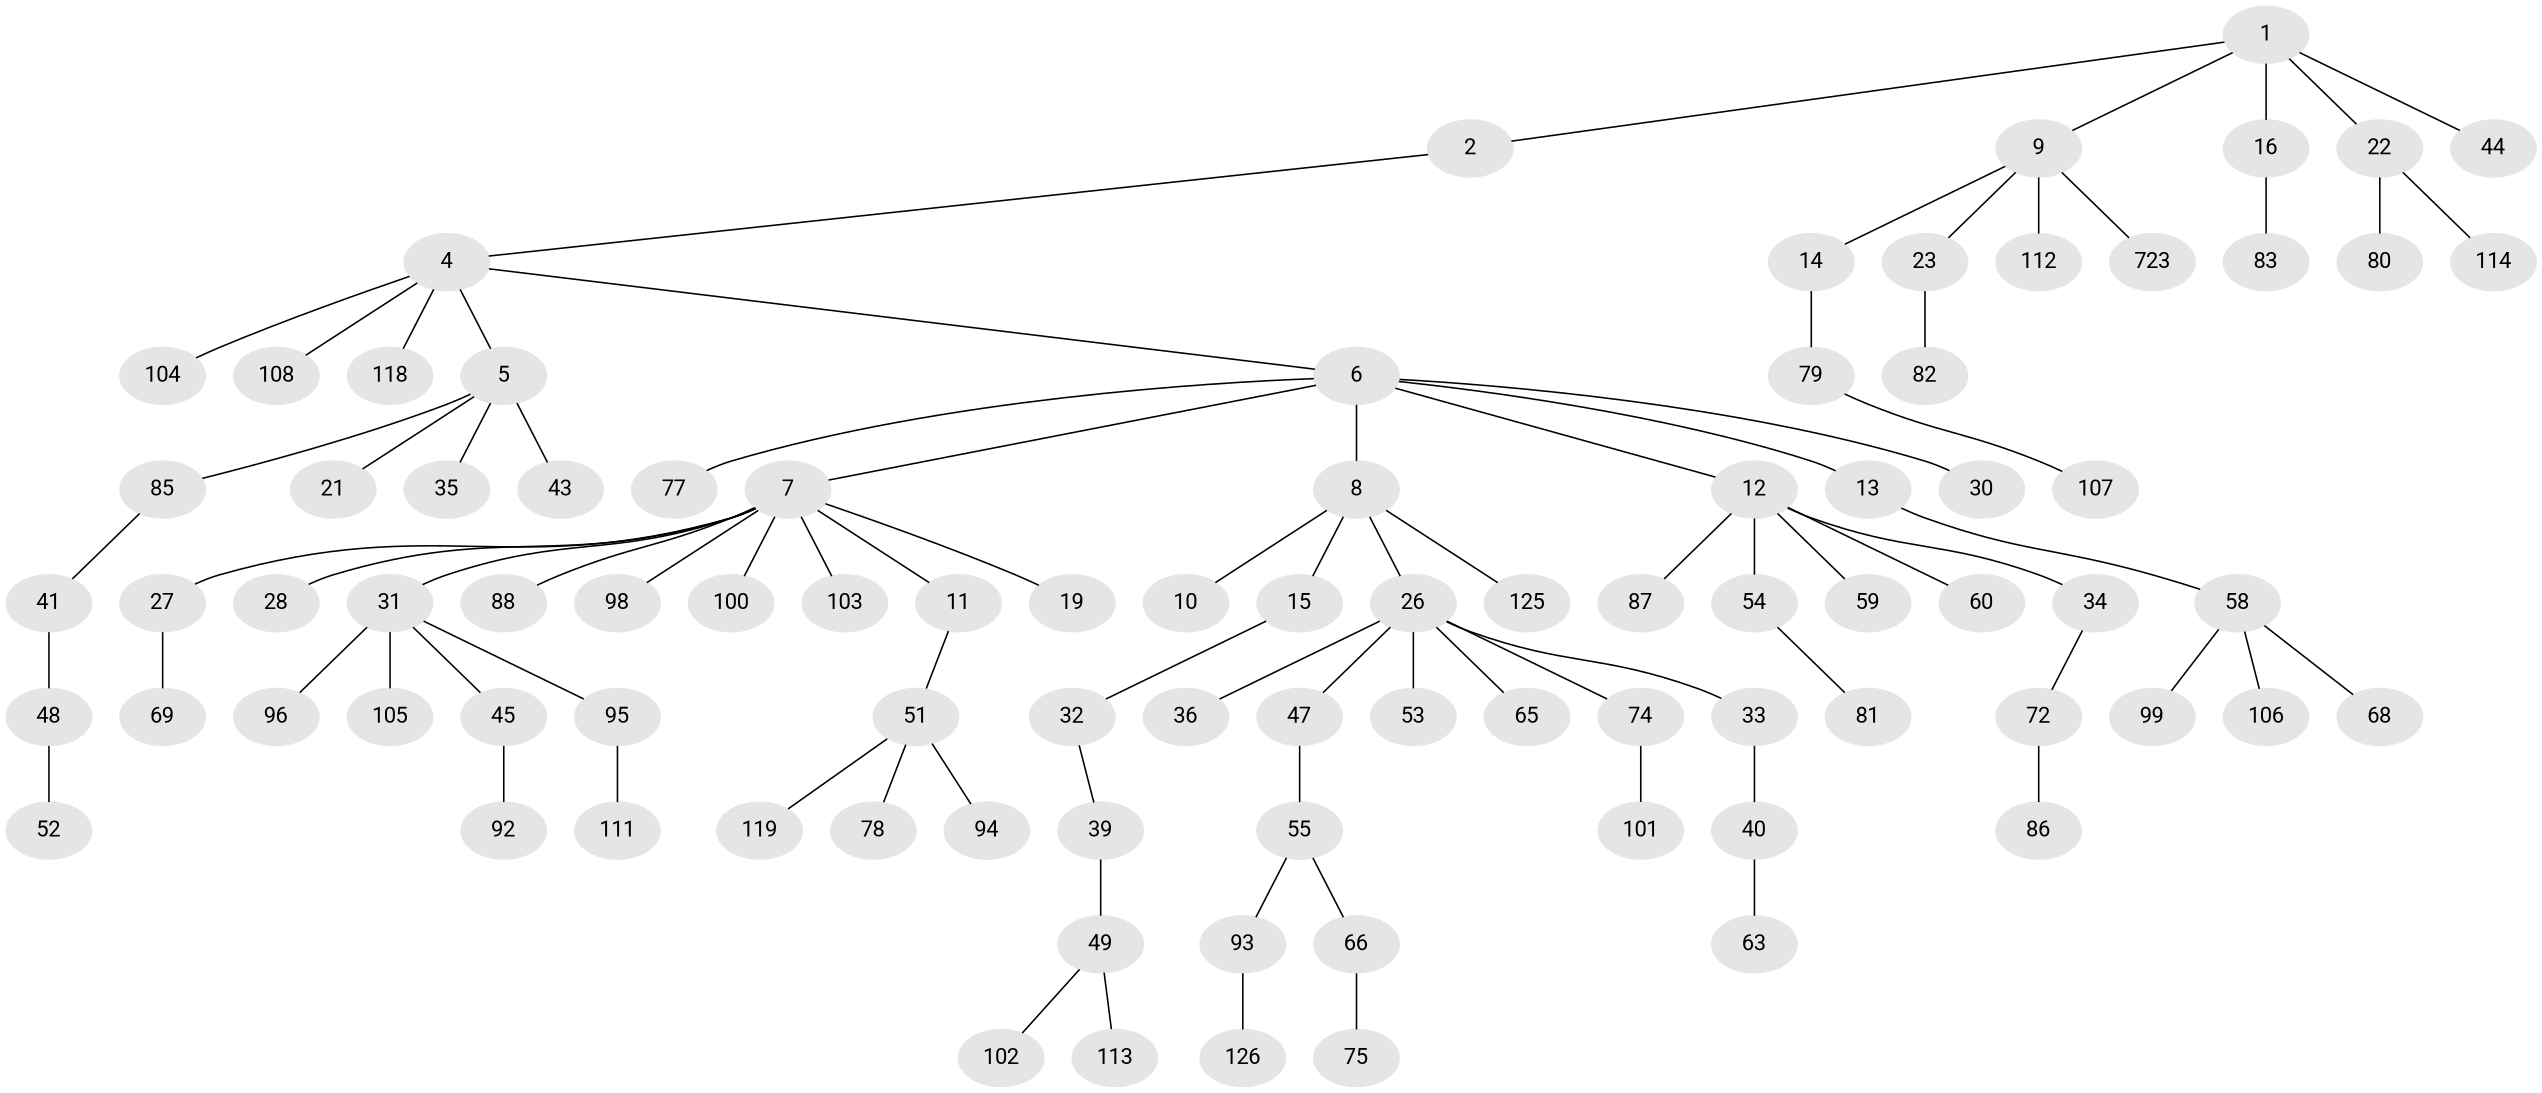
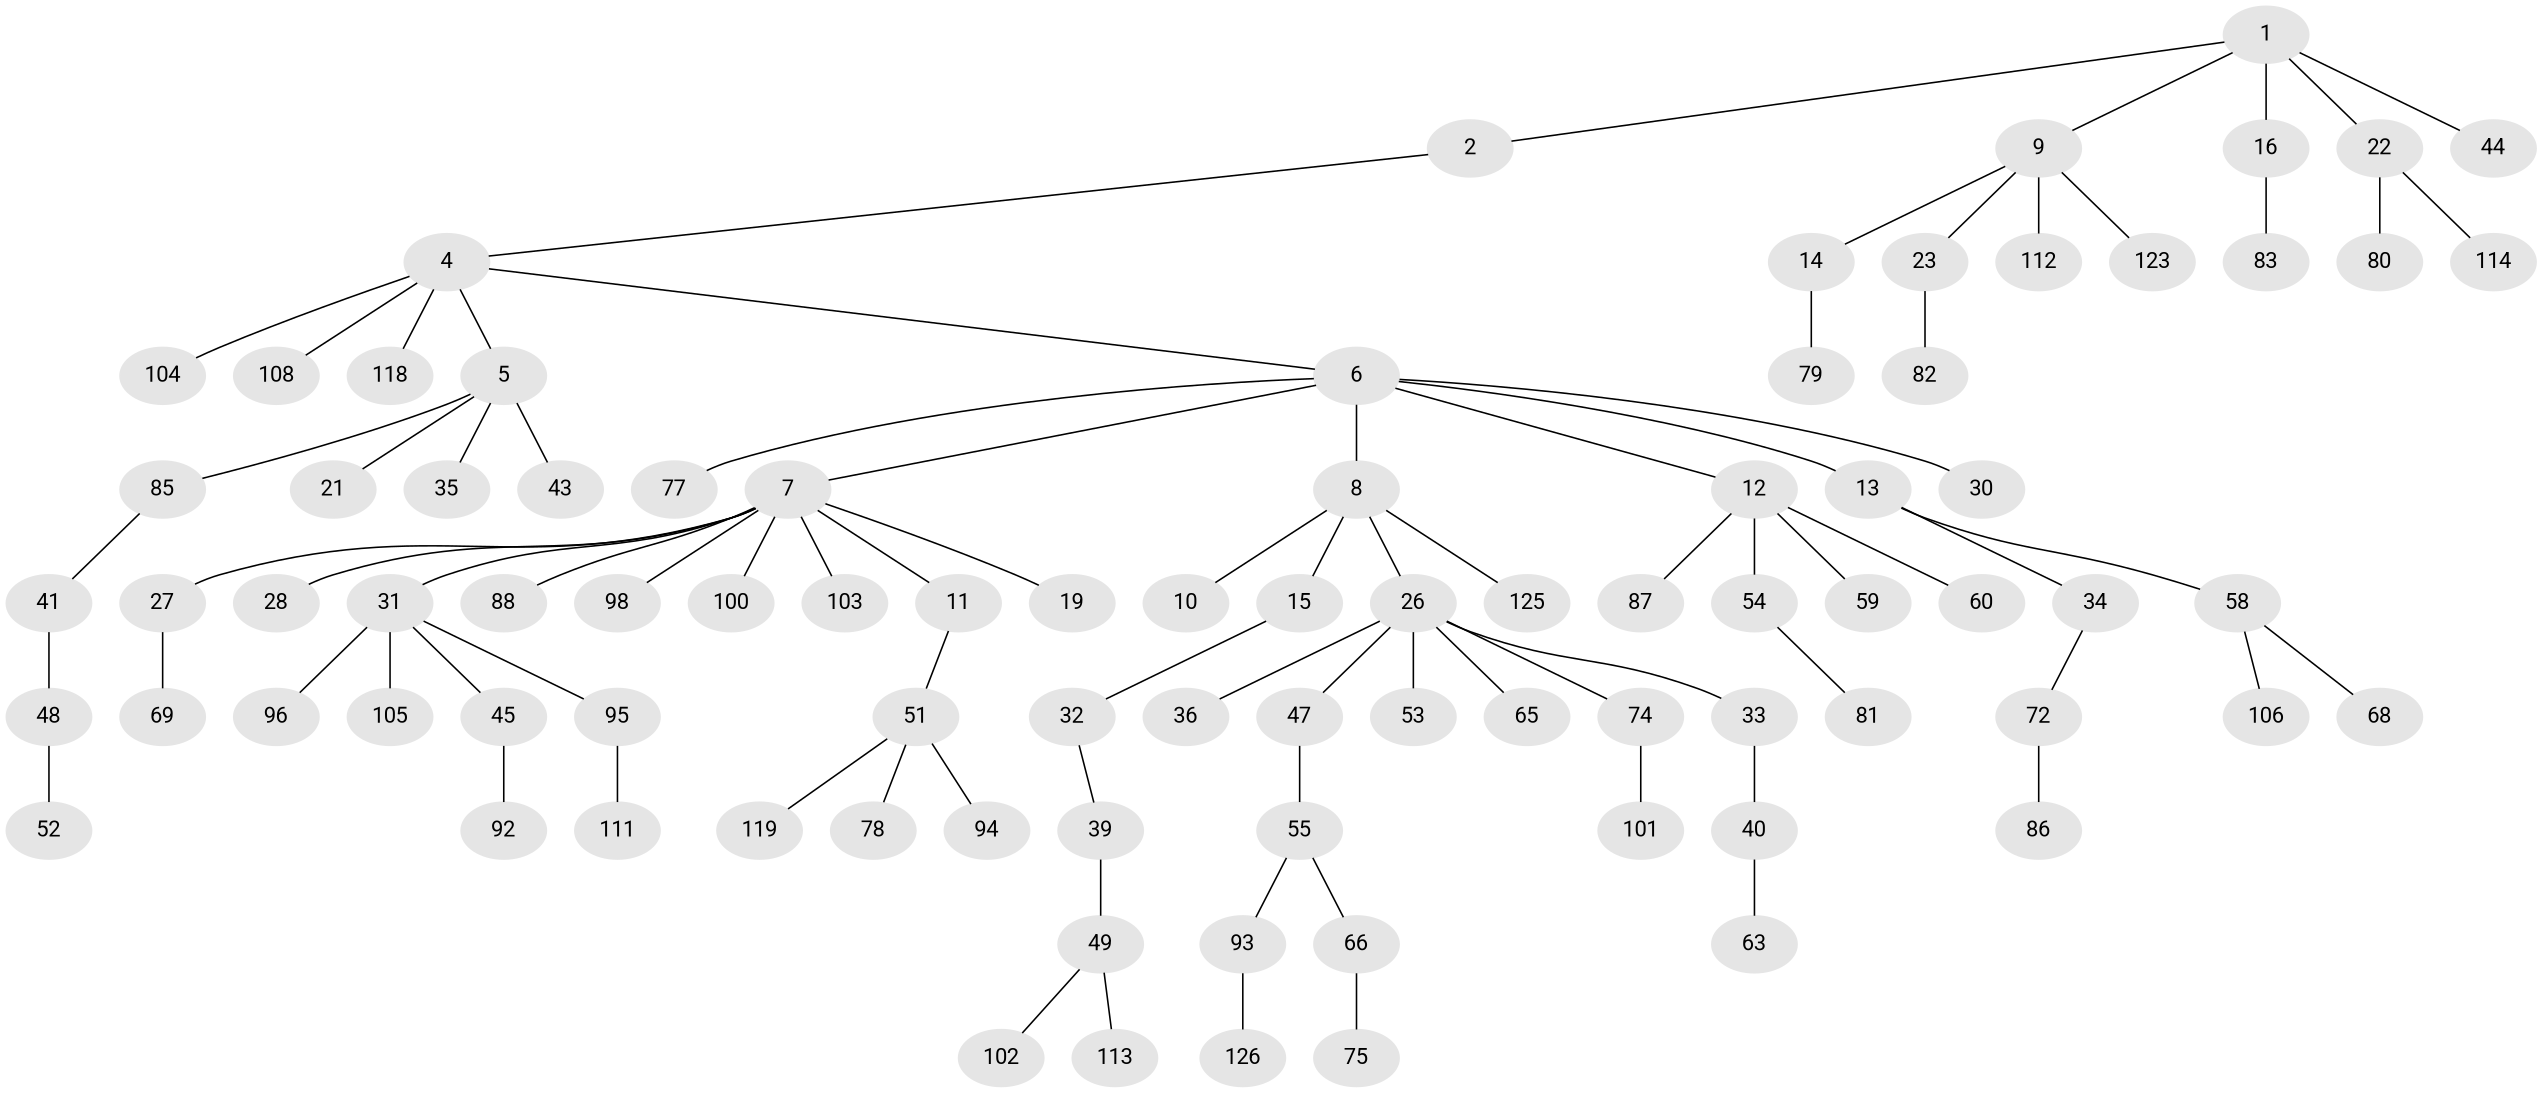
(2152, 262) -> (2152, 262)
(2096, 490) -> none
(1925, 546) -> (1982, 546)
(2152, 717) -> none
